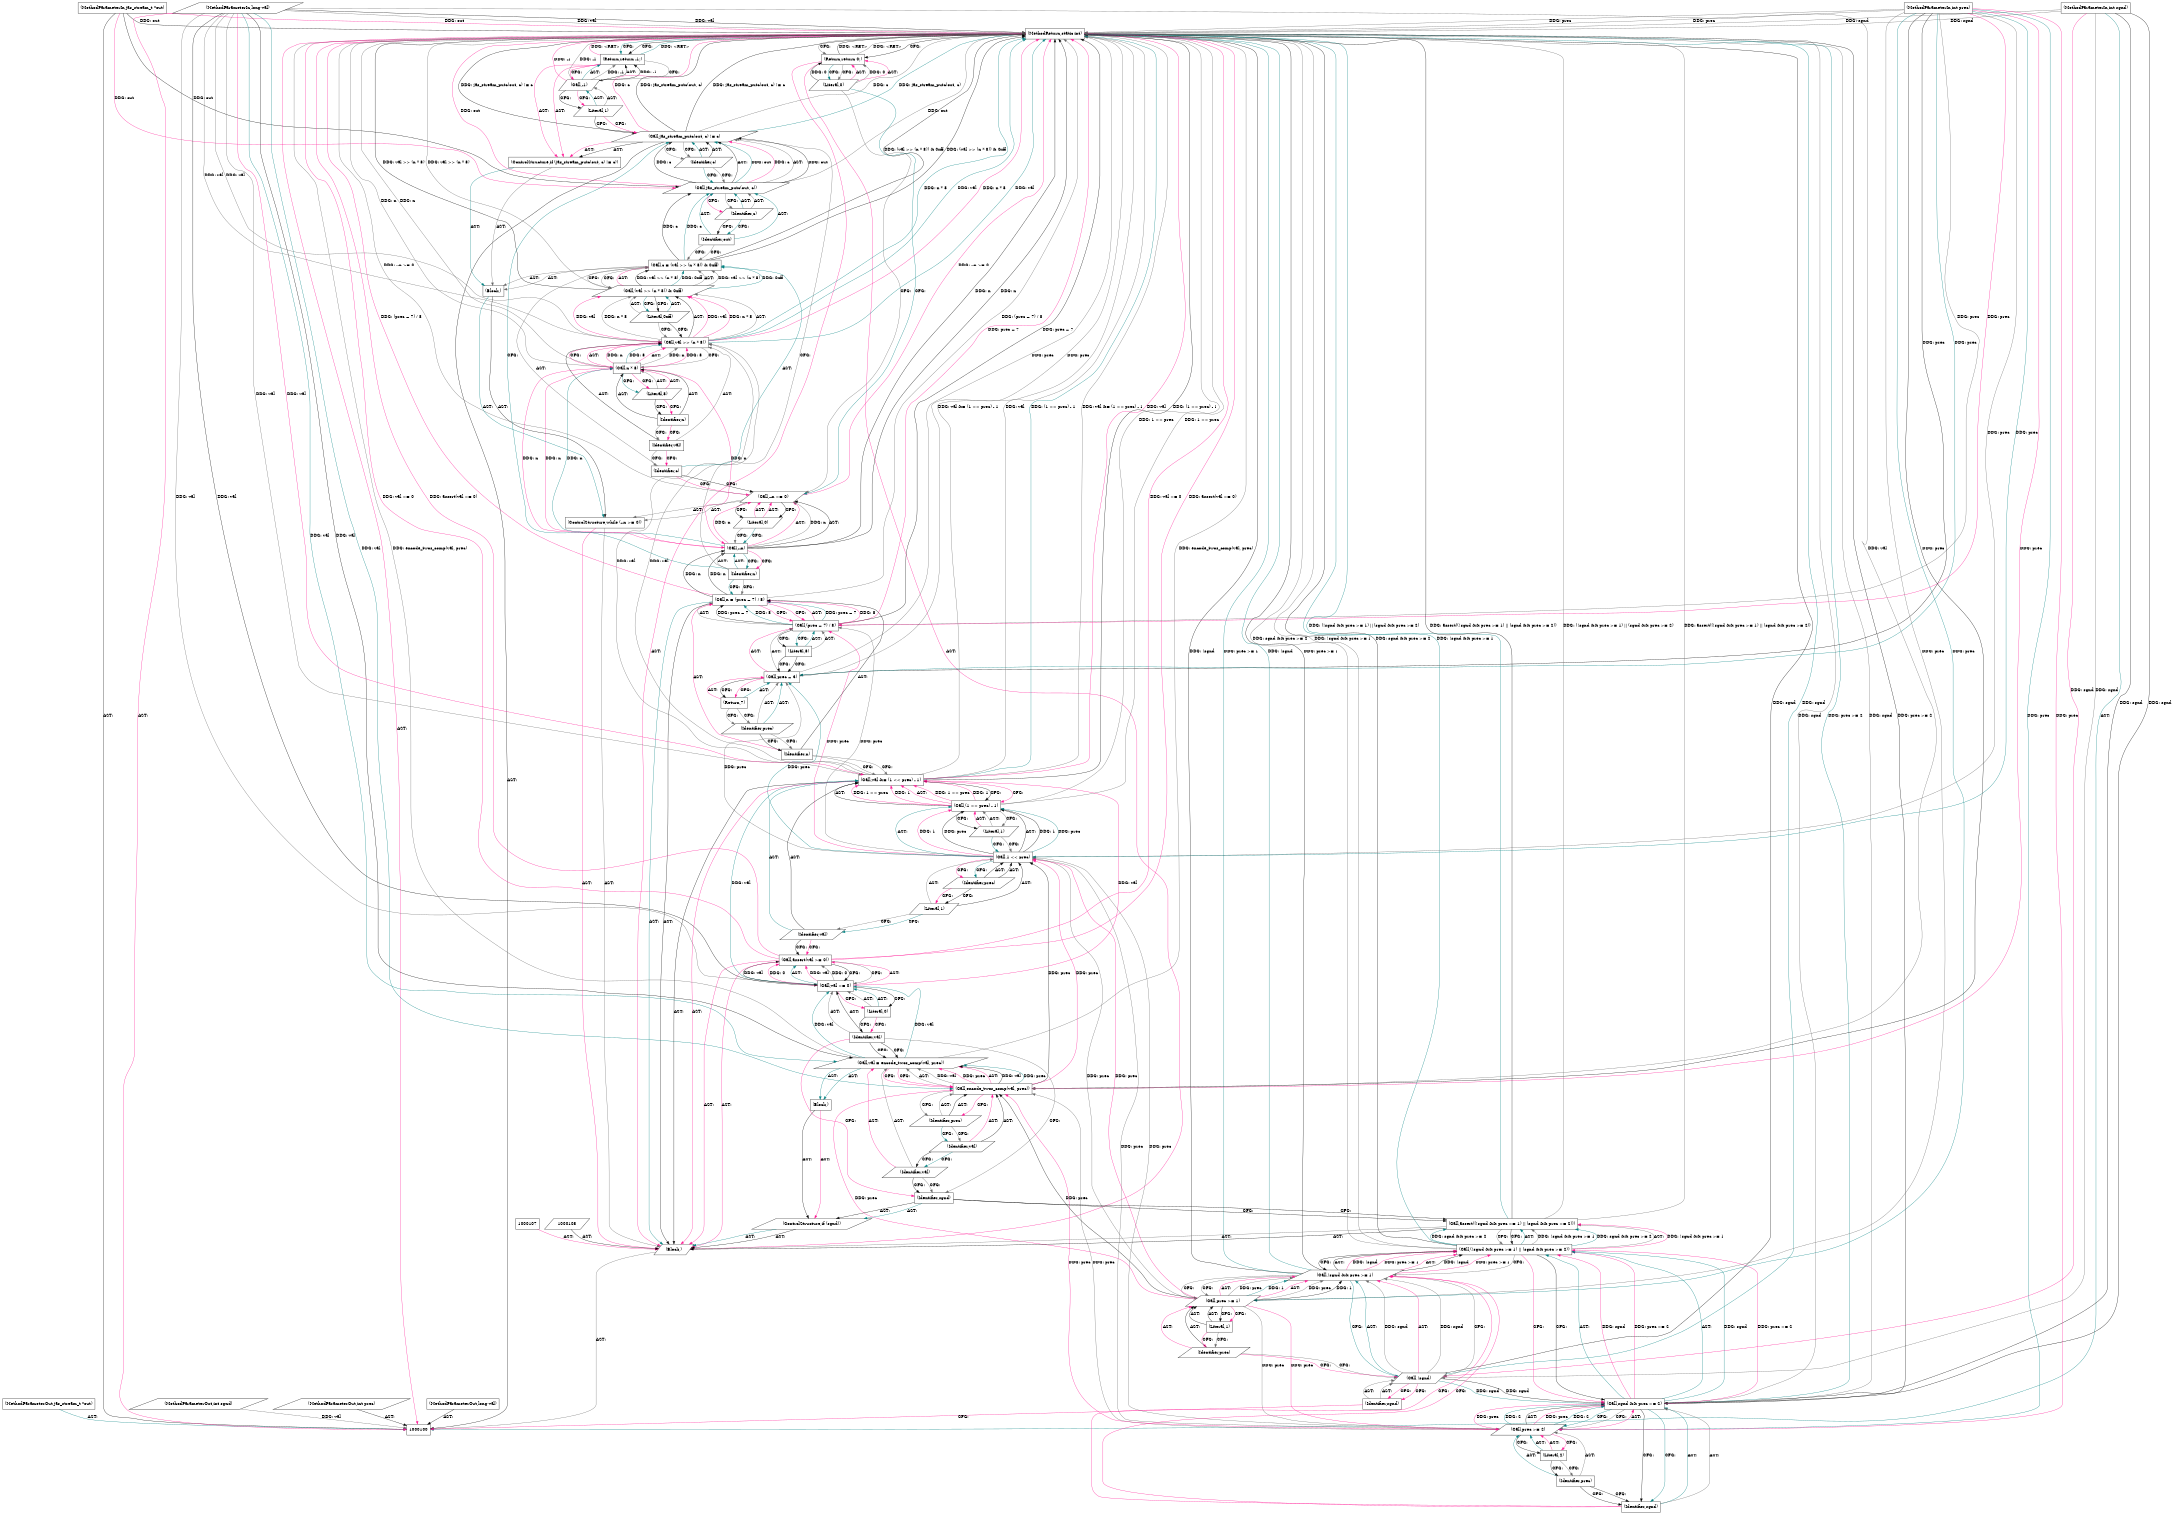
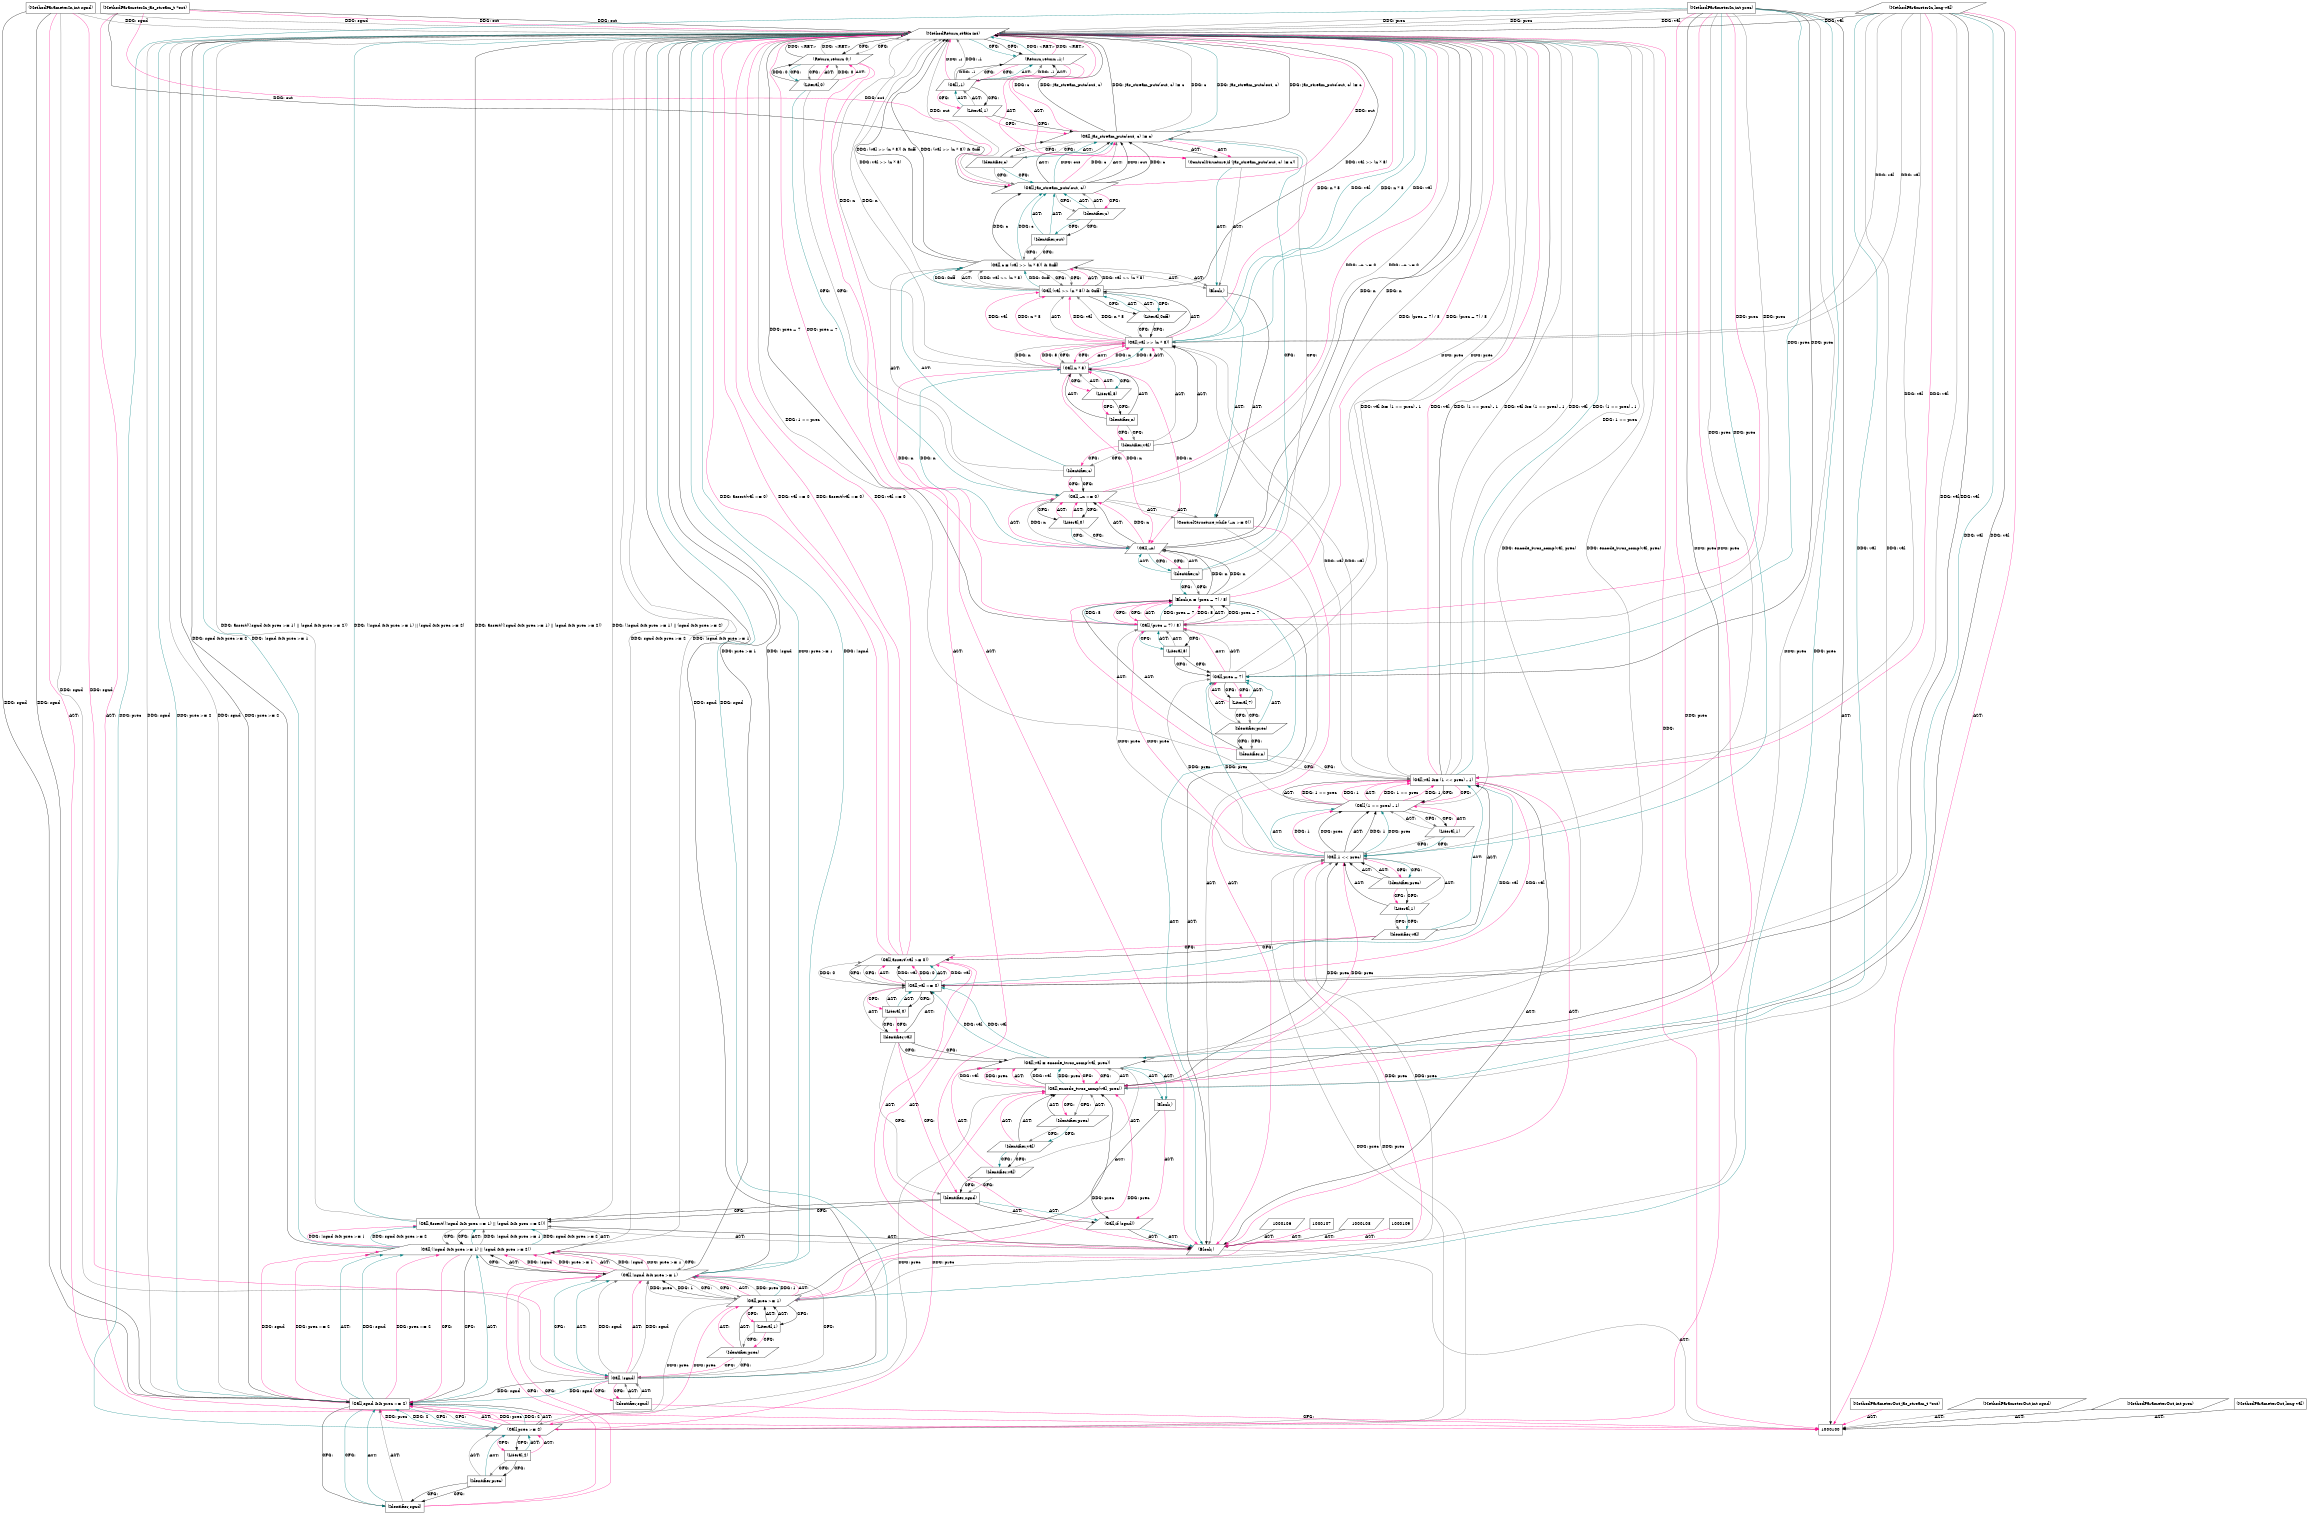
(1055, 34) -> (953, 34)
(622, 59) -> (1045, 59)
(843, 59) -> (832, 59)
(685, 265) -> (1024, 265)
(653, 291) -> (1071, 291)
(736, 548) -> (1146, 548)
(740, 600) -> (1201, 600)
(782, 677) -> (1228, 677)
(734, 703) -> (1242, 703)
(403, 729) -> (1669, 729)
(507, 756) -> (1843, 680)
(976, 806) -> (1377, 806)
(103, 861) -> (274, 1406)
(805, 960) -> (905, 960)
(812, 1224) -> (1120, 1224)
none -> (1282, 1224)
none -> (1401, 1224)
(1514, 1250) -> (476, 1250)
(1419, 1378) -> (623, 1378)
(1945, 1412) -> (267, 1412)
(331, 1417) -> (1940, 1417)
(179, 1425) -> (1864, 1417)
